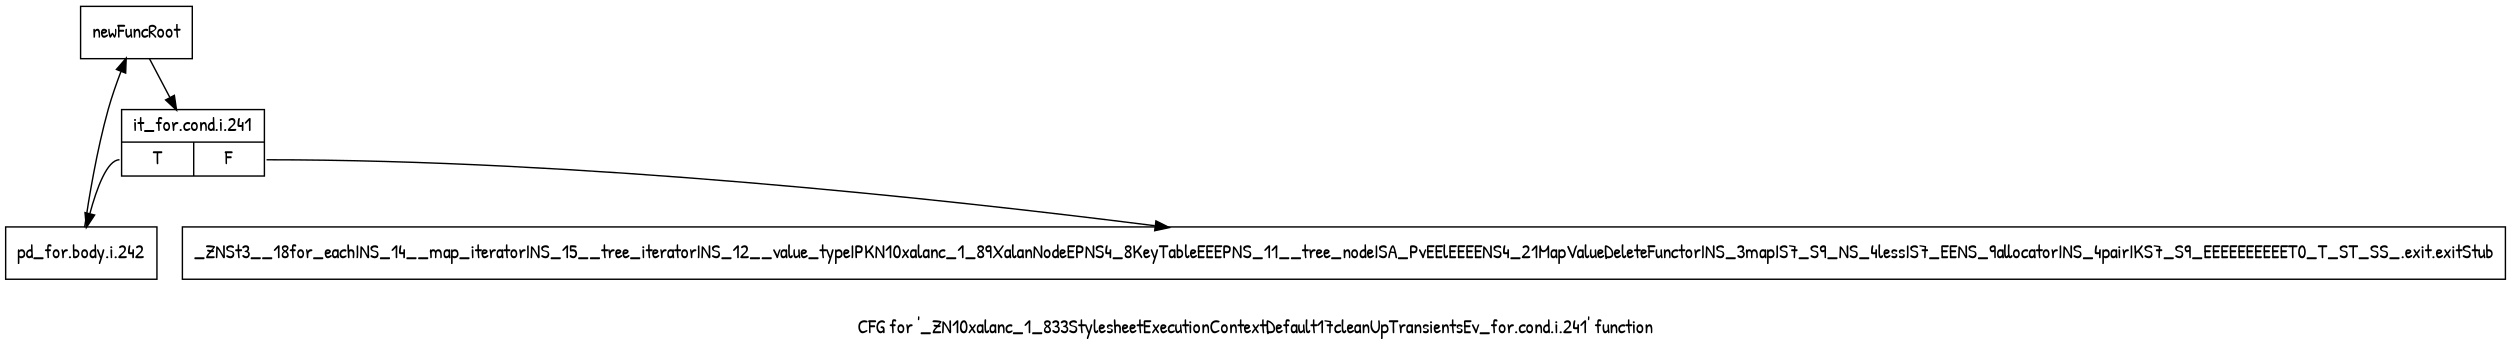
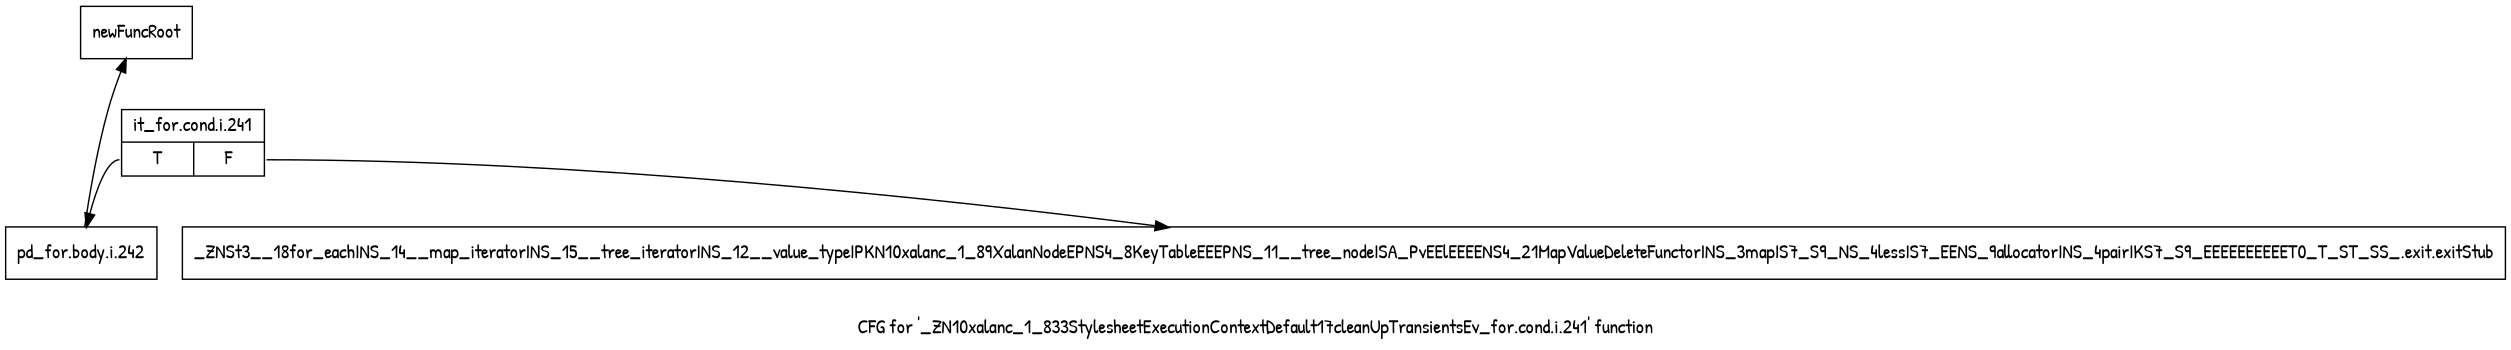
(160, 78) -> none
